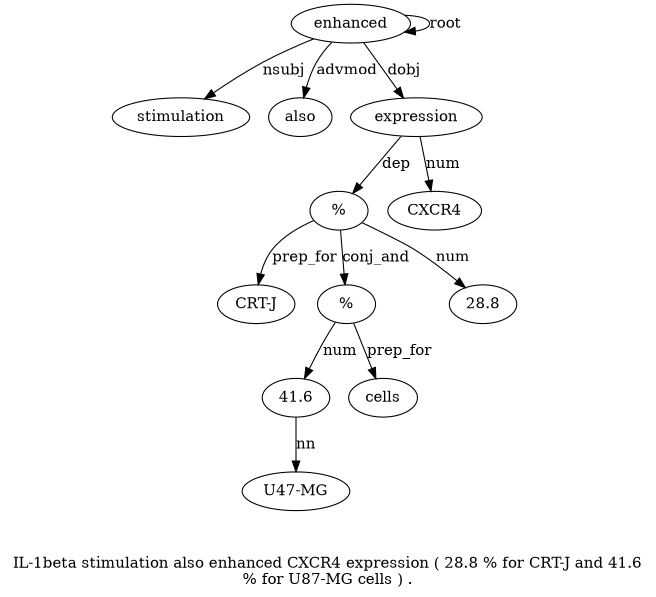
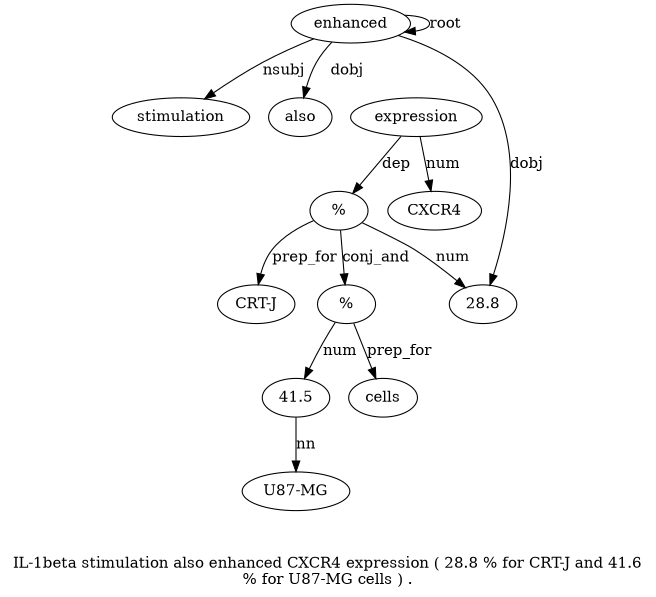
(380, 66) -> (504, 129)
(347, 70) -> (347, 70)
(296, 398) -> (296, 398)
(296, 491) -> (296, 491)
